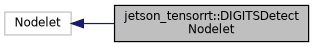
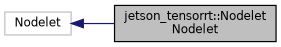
(212, 24) -> (195, 24)
